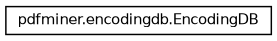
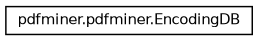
(139, 21) -> (129, 21)
